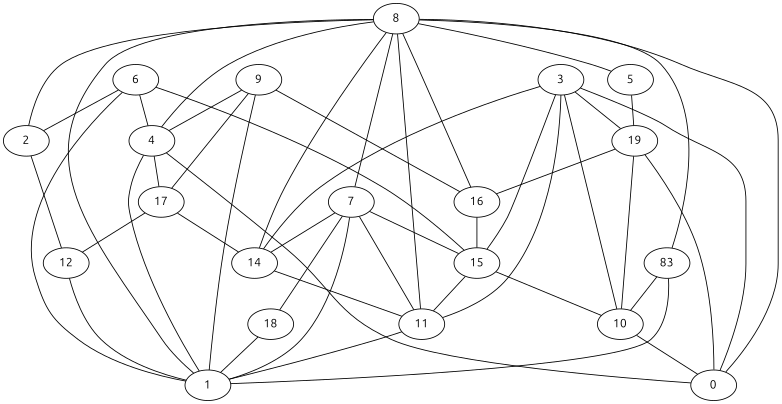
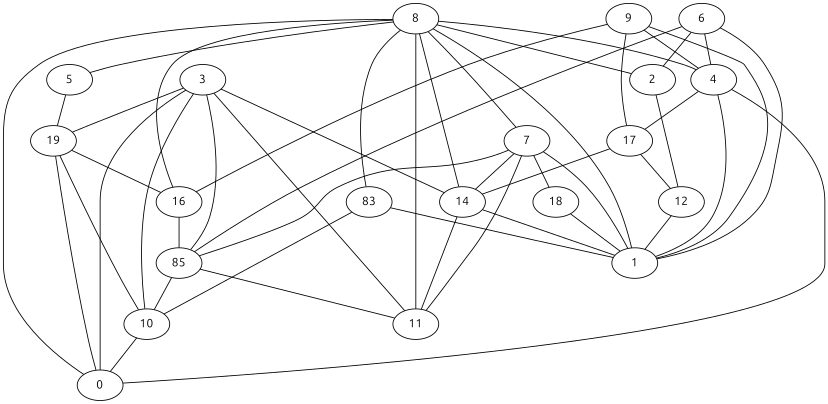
(477, 263) -> (179, 263)
(316, 357) -> (549, 233)
